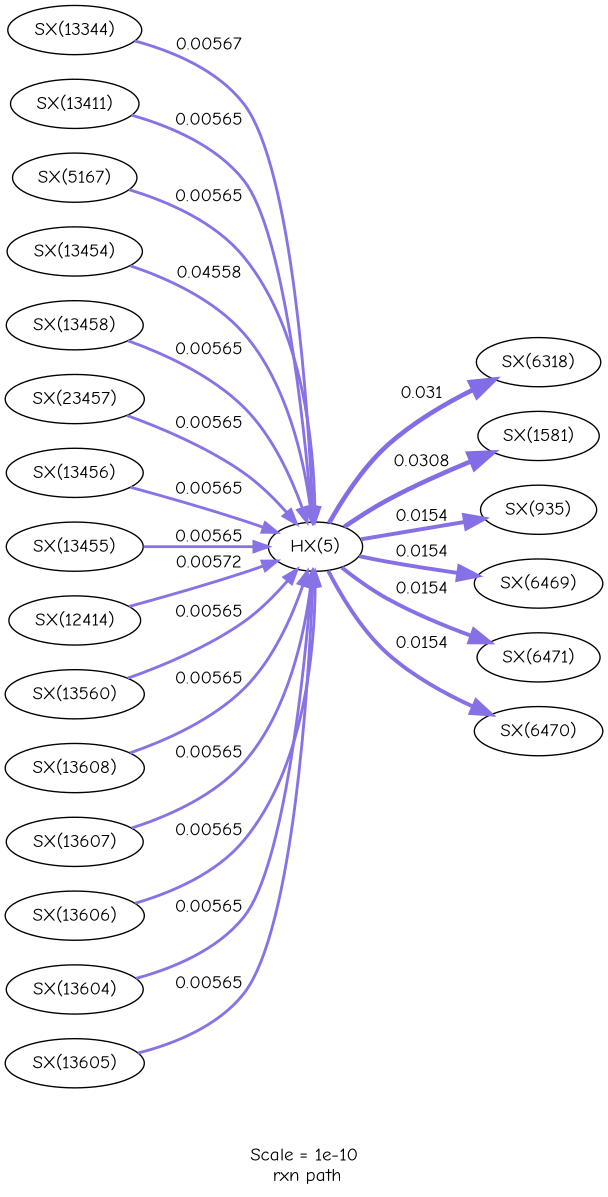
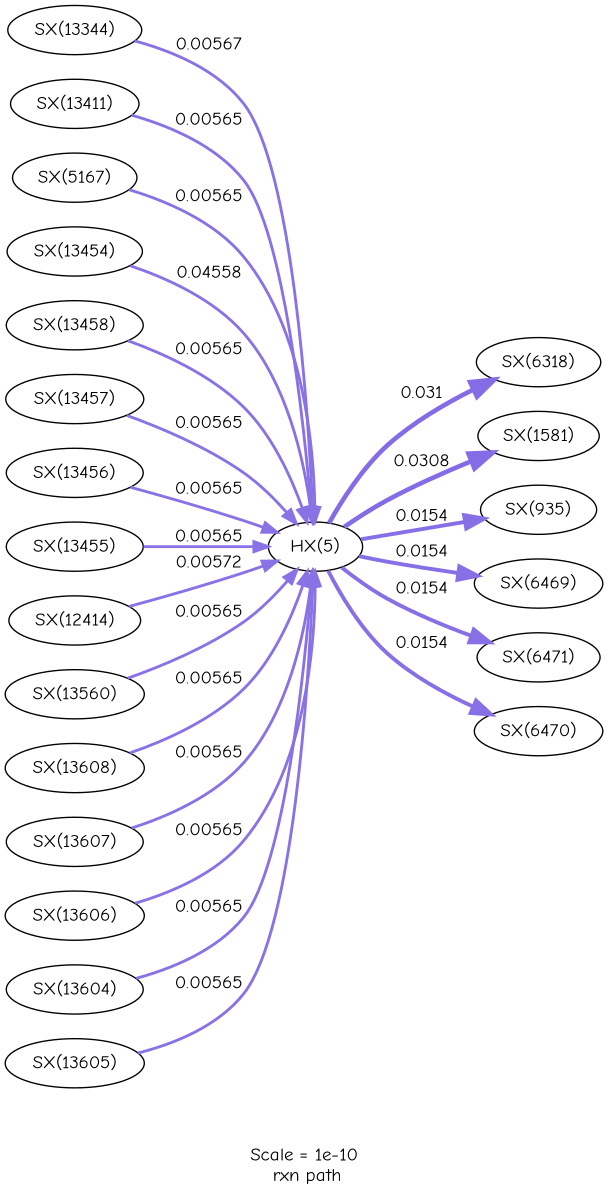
(75, 399) -> (75, 399)
